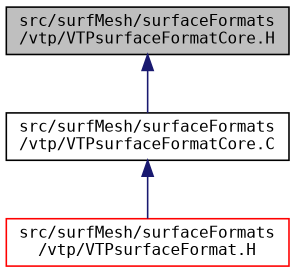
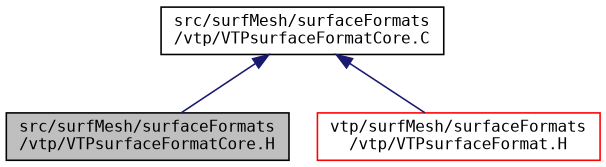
(148, 92) -> (218, 88)
(148, 242) -> (459, 137)
